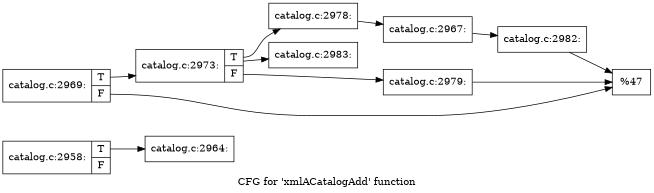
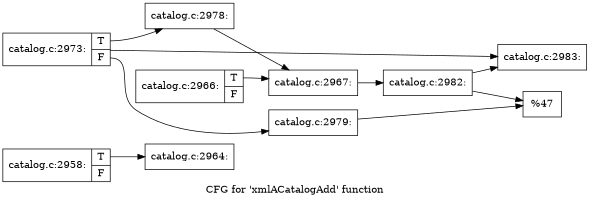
none -> (482, 71)
(57, 86) -> none
none -> (190, 86)
